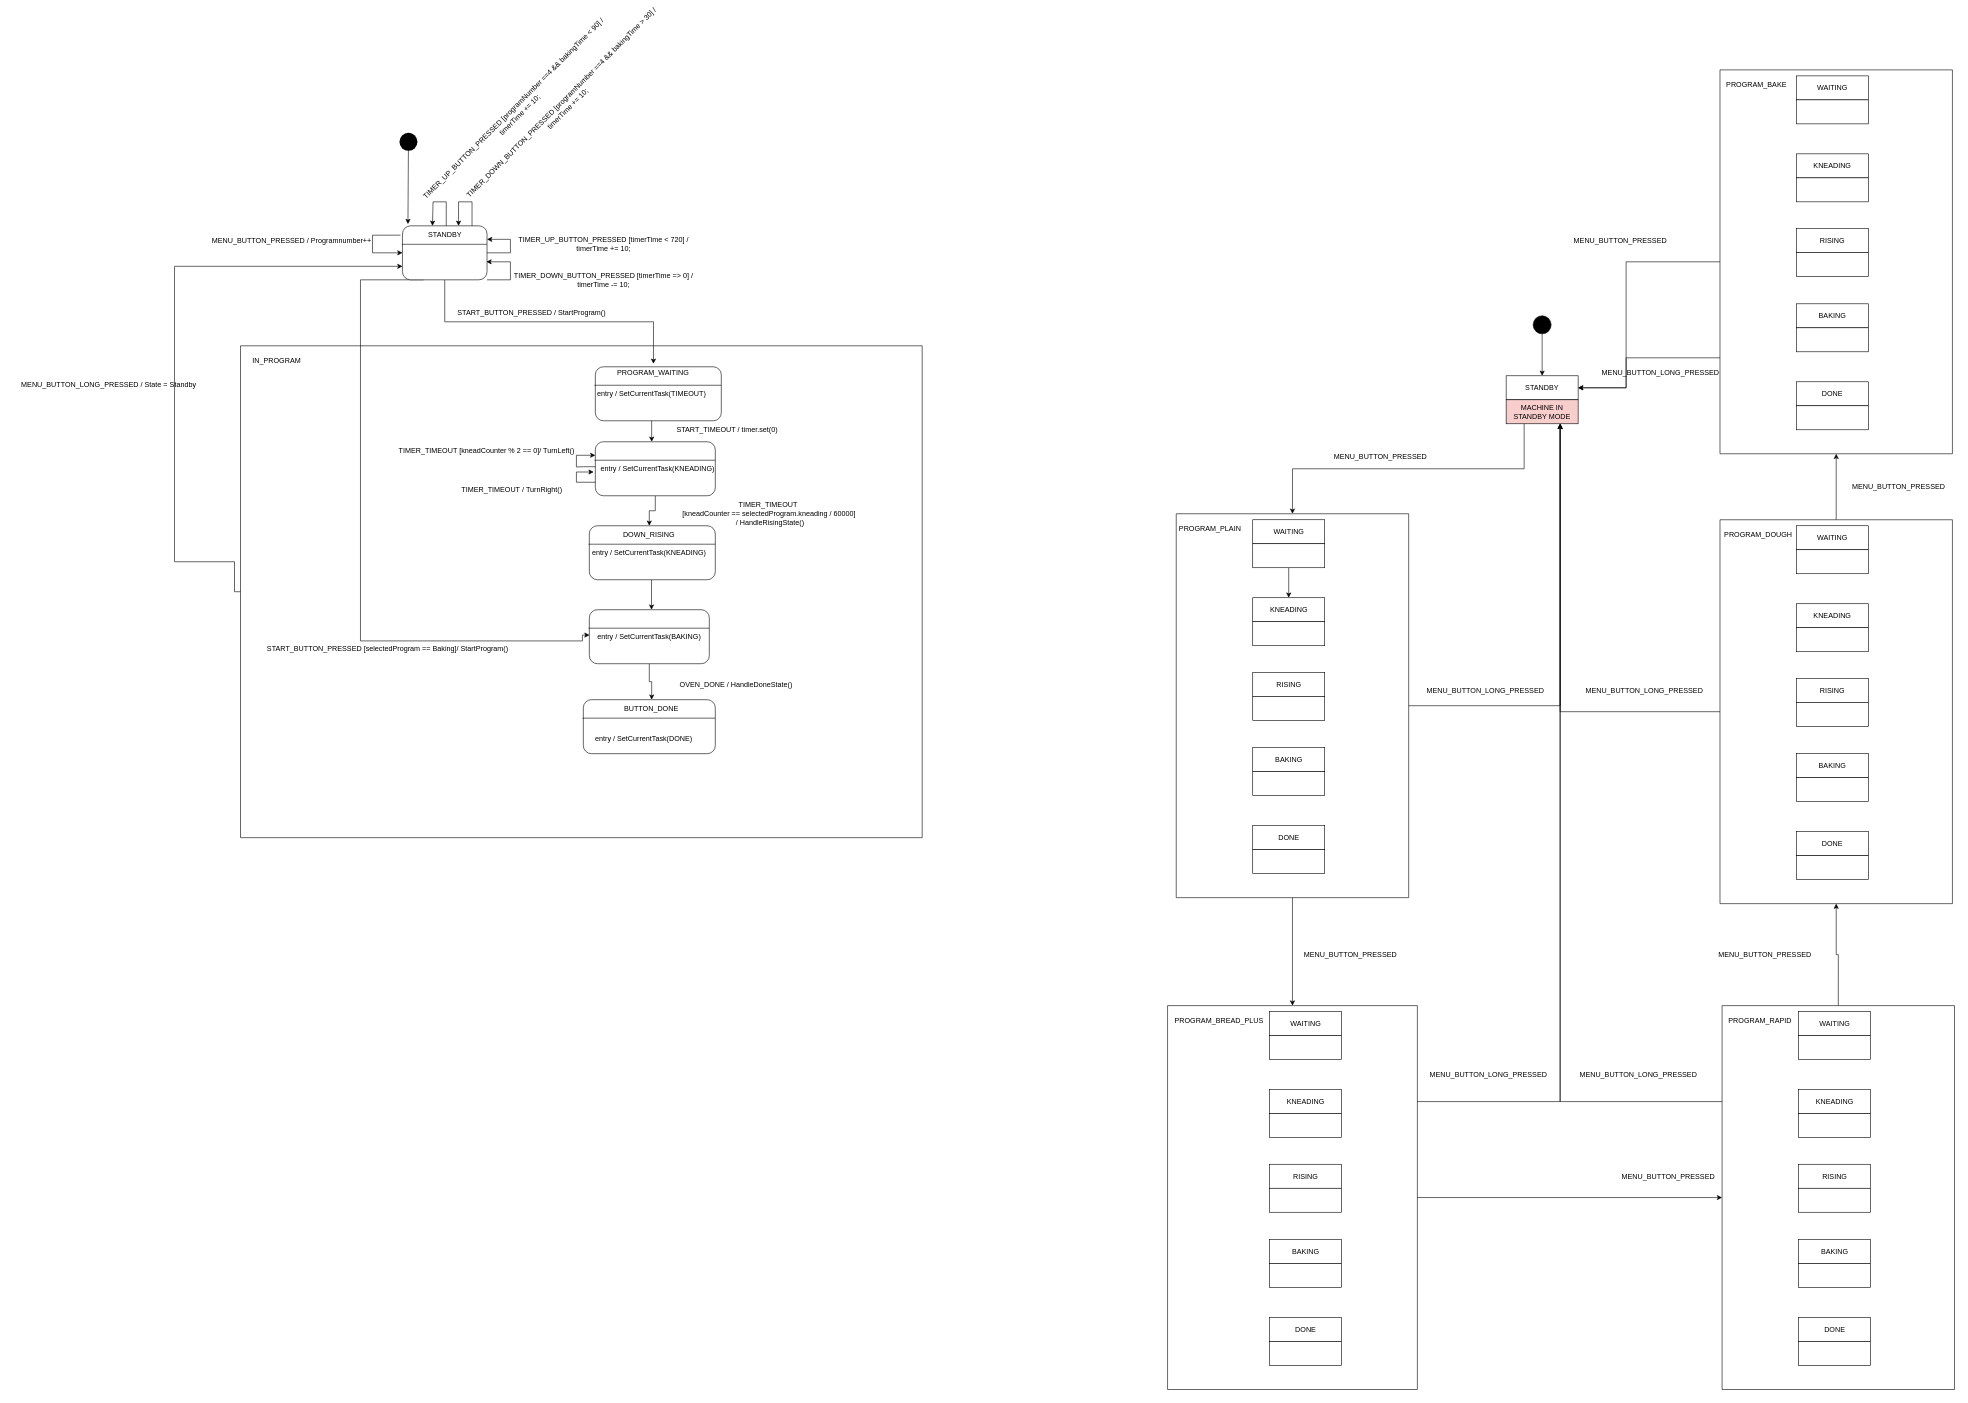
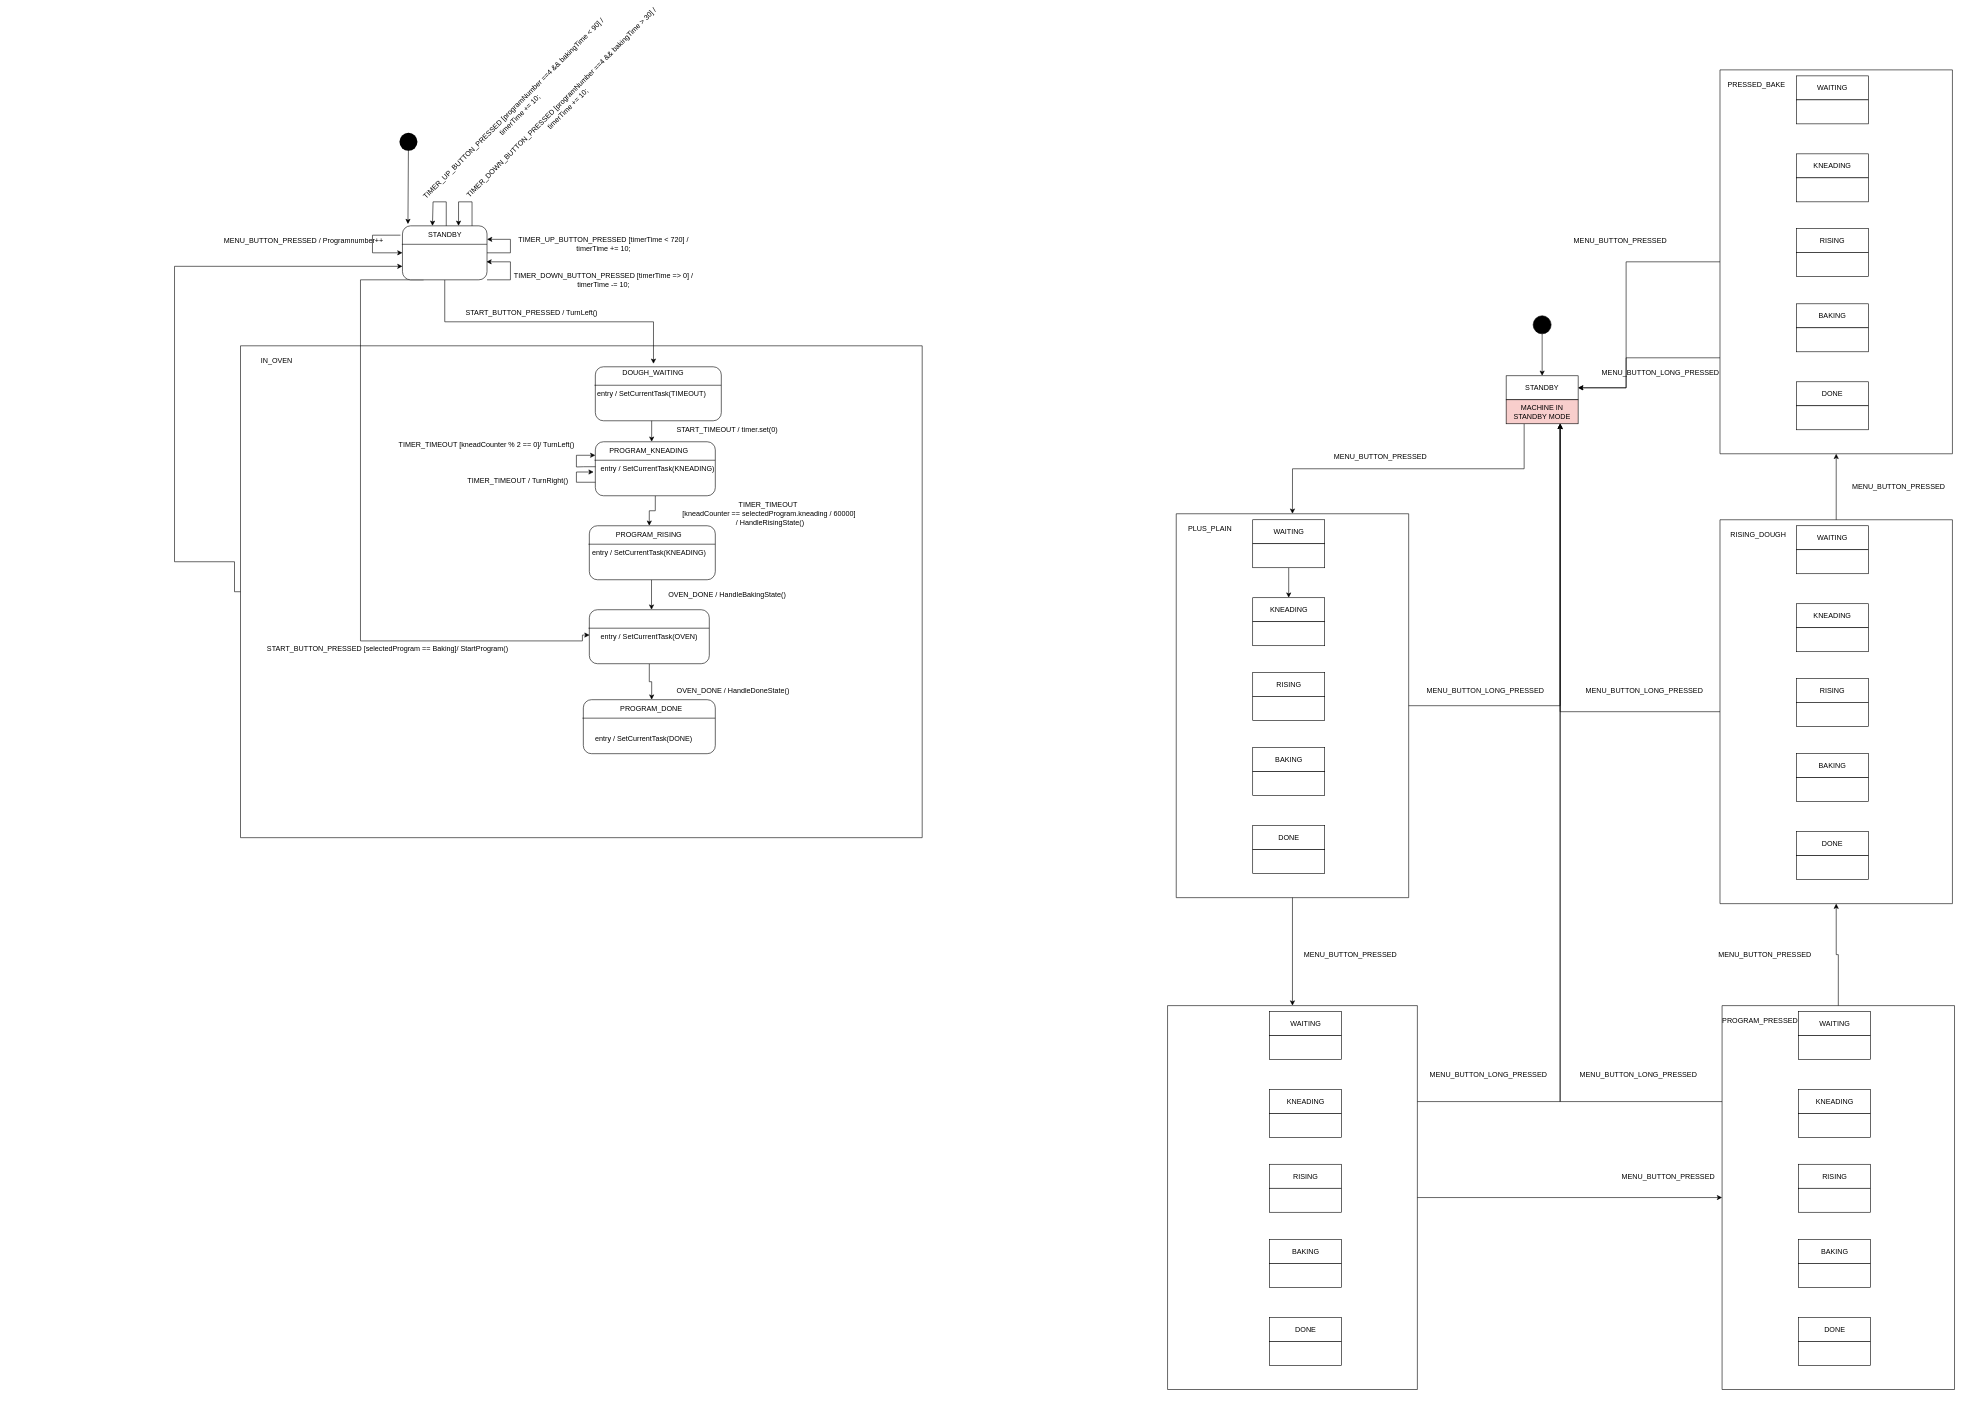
(1757, 85) -> (1757, 85)
(291, 241) -> (303, 241)
(532, 313) -> (532, 313)
(277, 361) -> (277, 361)
(653, 373) -> (653, 373)
(108, 385) -> none
(486, 451) -> (486, 445)
none -> (649, 451)
(511, 490) -> (517, 481)
(1210, 529) -> (1210, 529)
(649, 535) -> (649, 535)
(1759, 535) -> (1759, 535)
none -> (727, 595)
(649, 637) -> (649, 637)
(736, 685) -> (733, 691)
(651, 709) -> (651, 709)
(1219, 1021) -> none
(1760, 1021) -> (1760, 1021)
